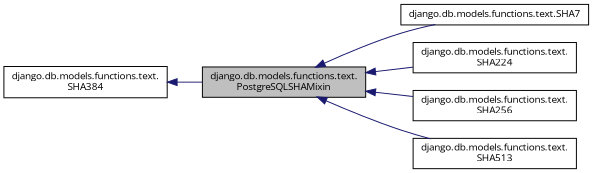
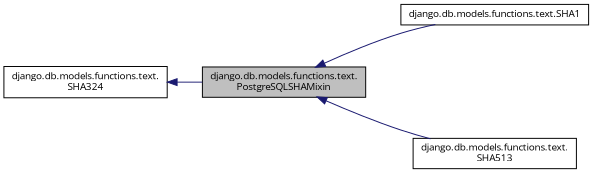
(495, 15) -> (495, 15)
(495, 58) -> none
(86, 82) -> (86, 82)
(495, 106) -> none
